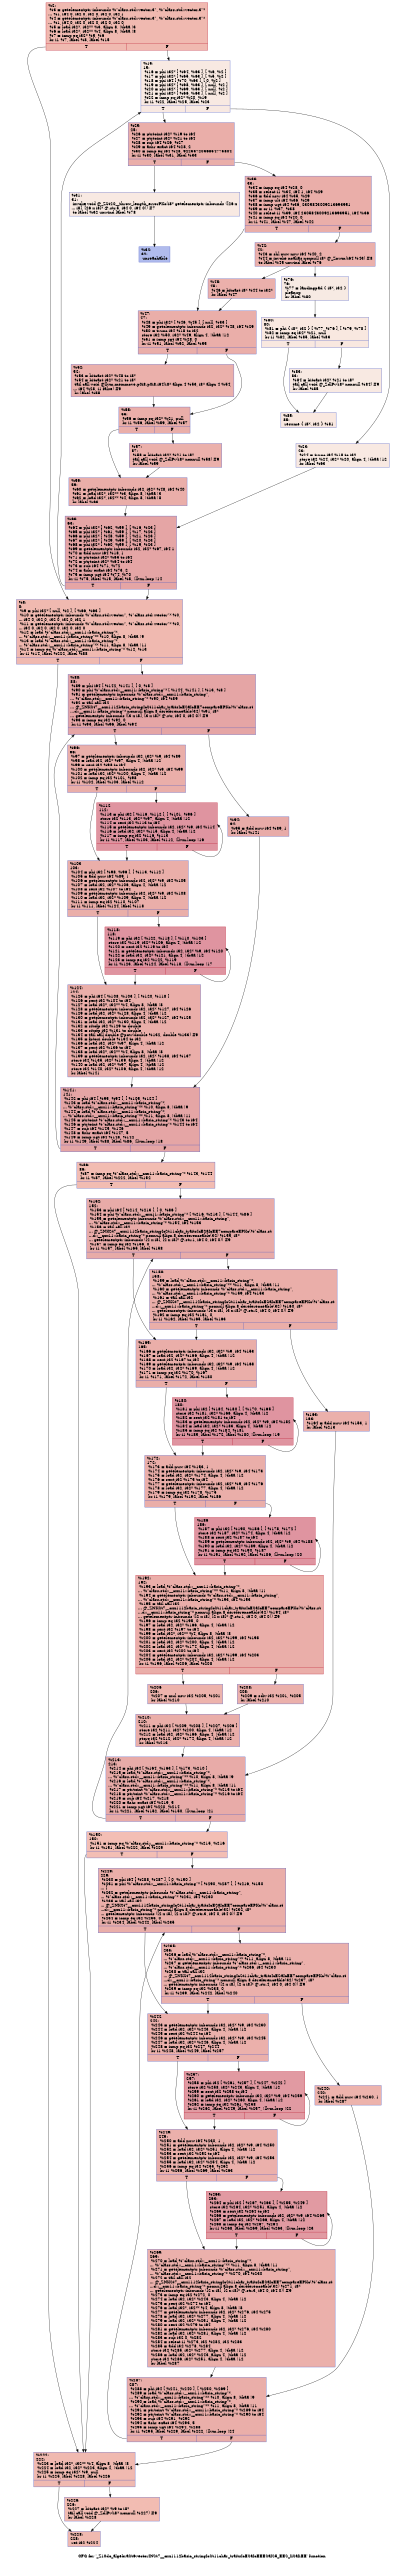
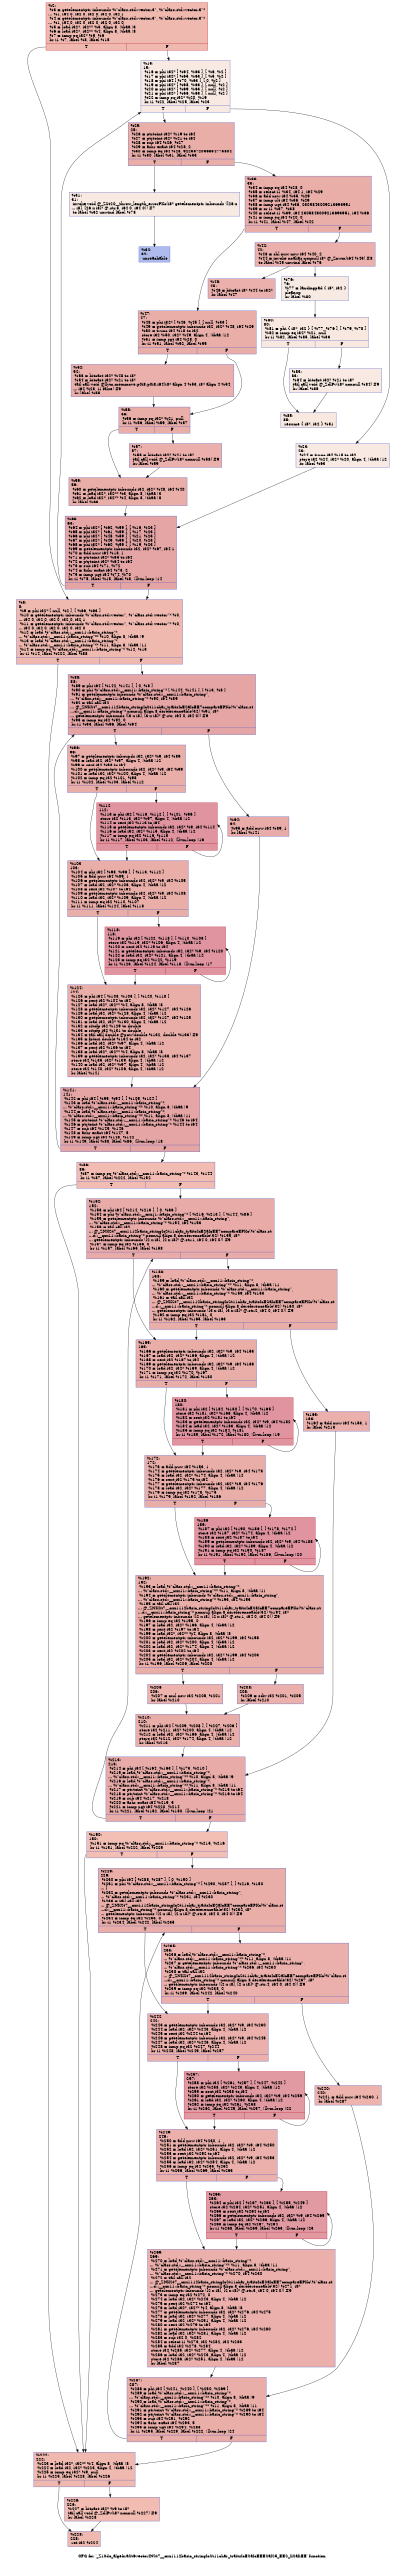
(226, 304) -> none
(230, 1625) -> (230, 1625)
